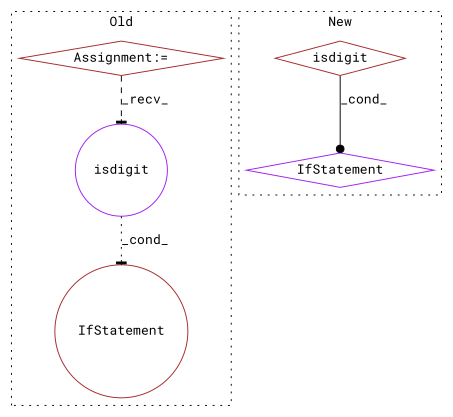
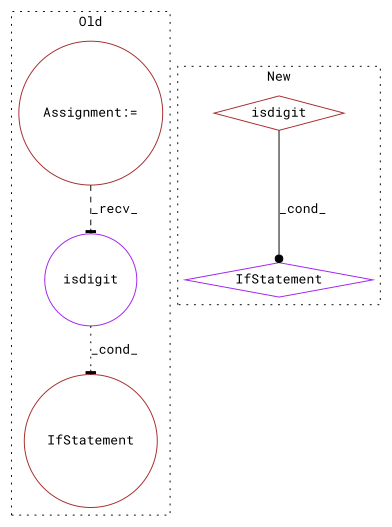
(121, 58) -> (91, 113)
